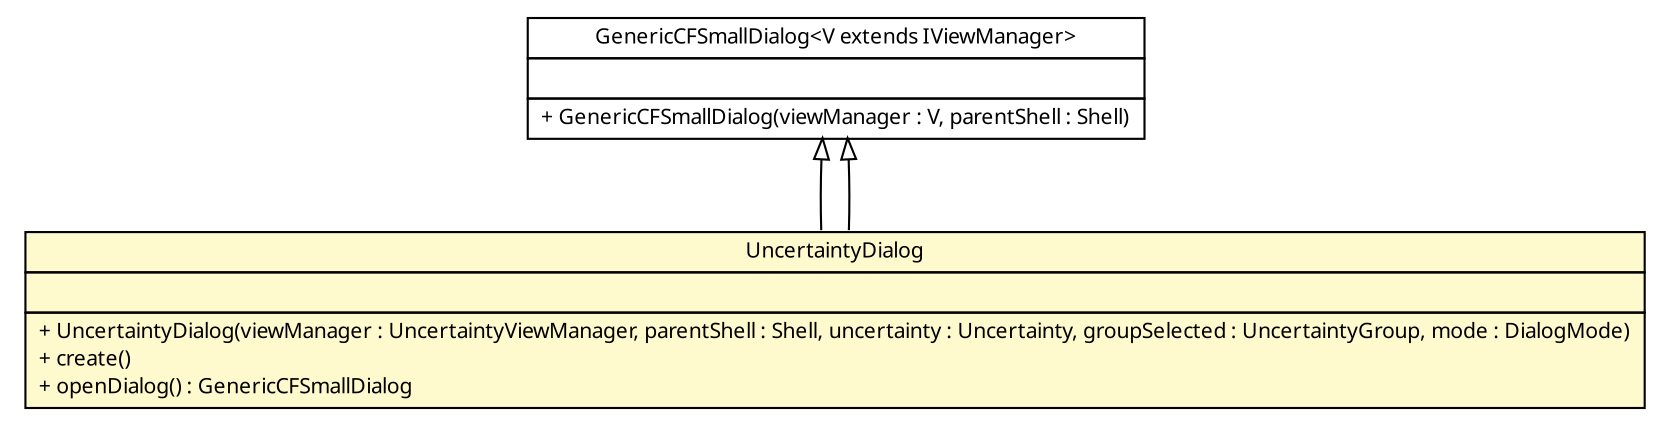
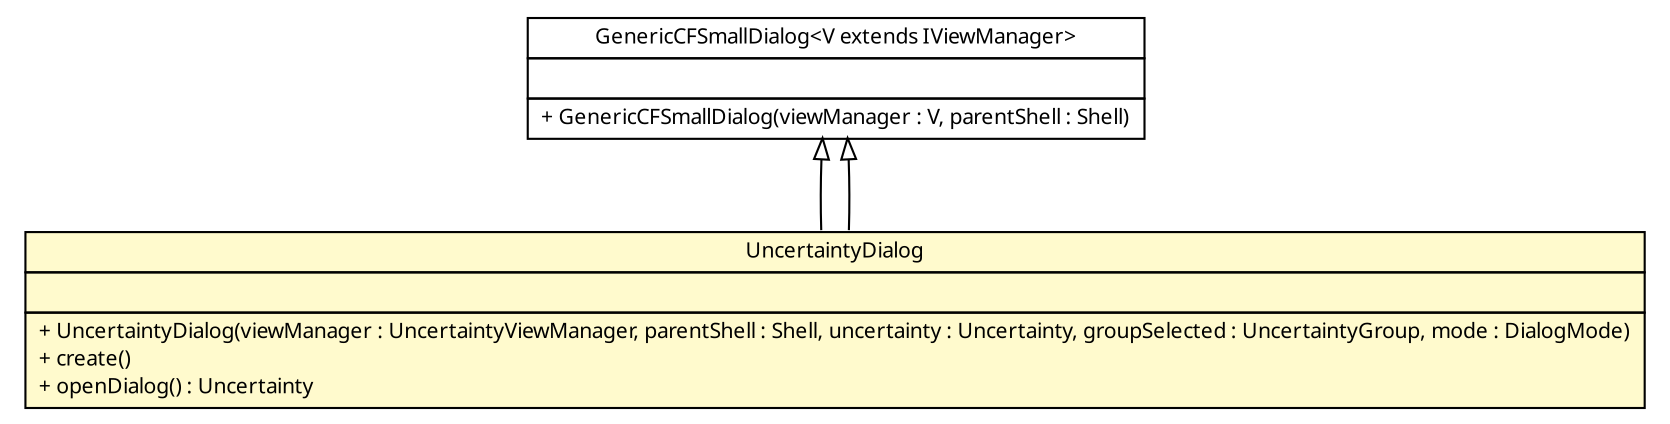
(226, 387) -> (177, 387)
